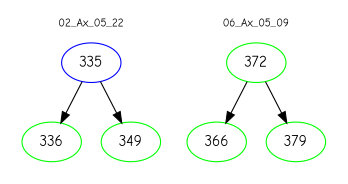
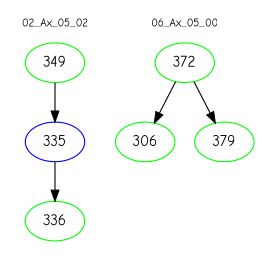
(91, 24) -> (56, 24)
(256, 24) -> (185, 24)
(109, 97) -> (55, 97)
(217, 142) -> (145, 142)
